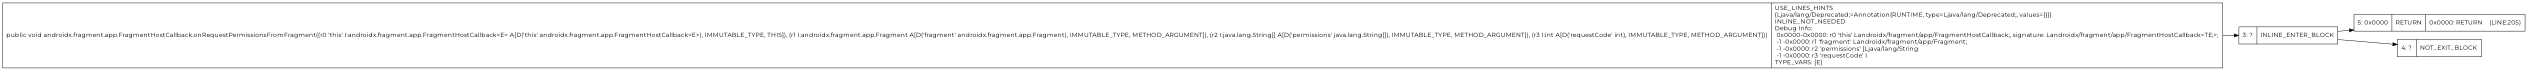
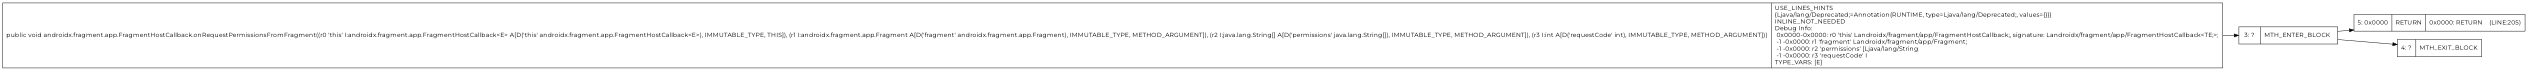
(2297, 35) -> (2297, 35)
(2449, 48) -> (2449, 48)
